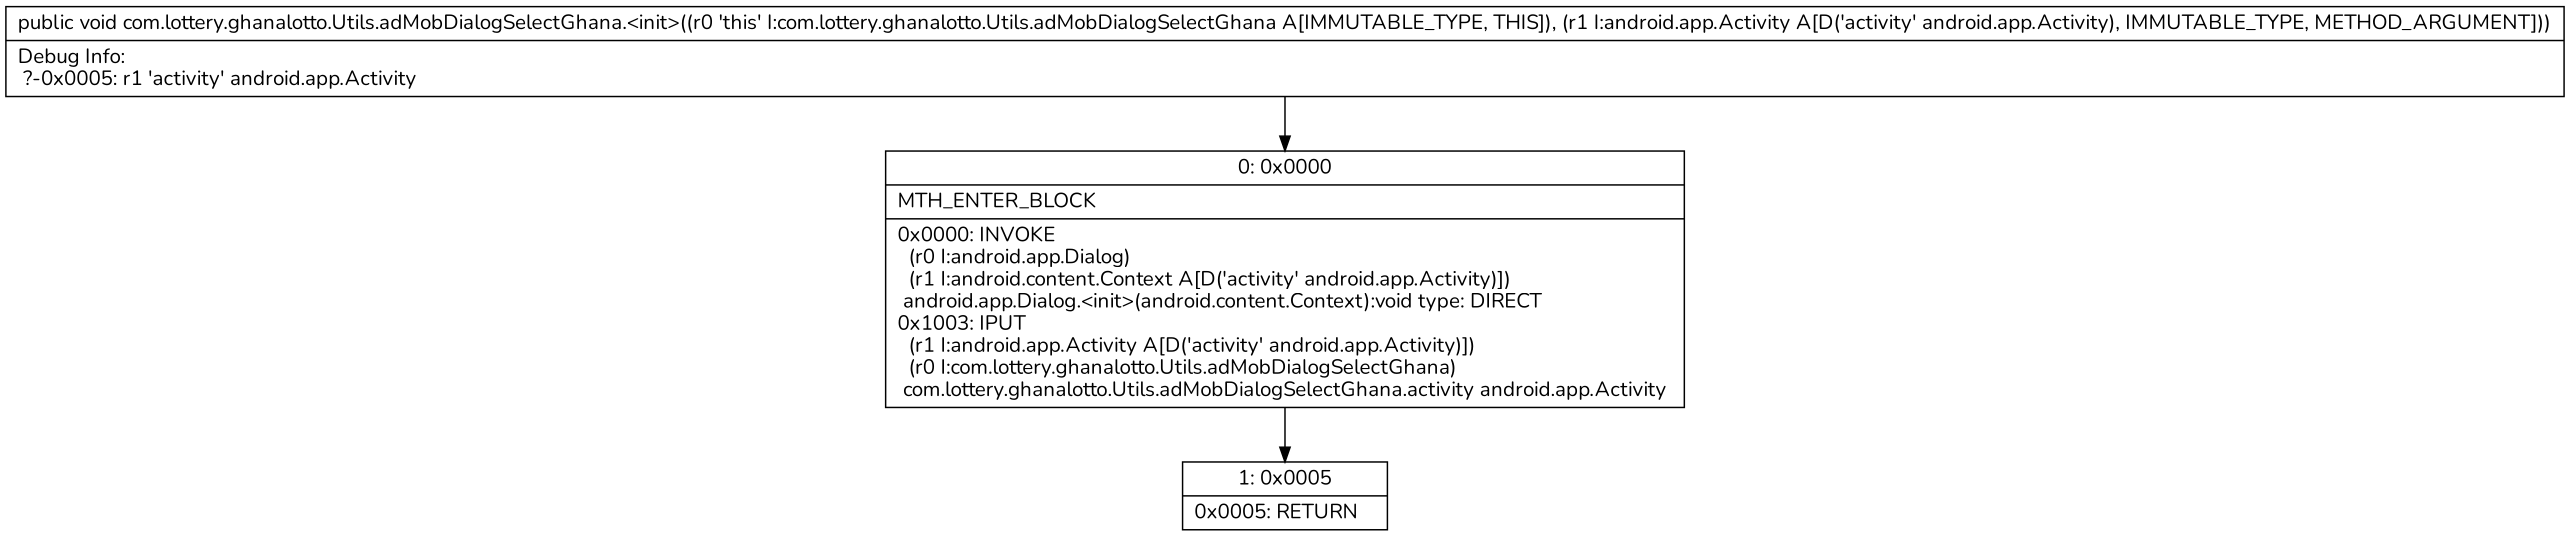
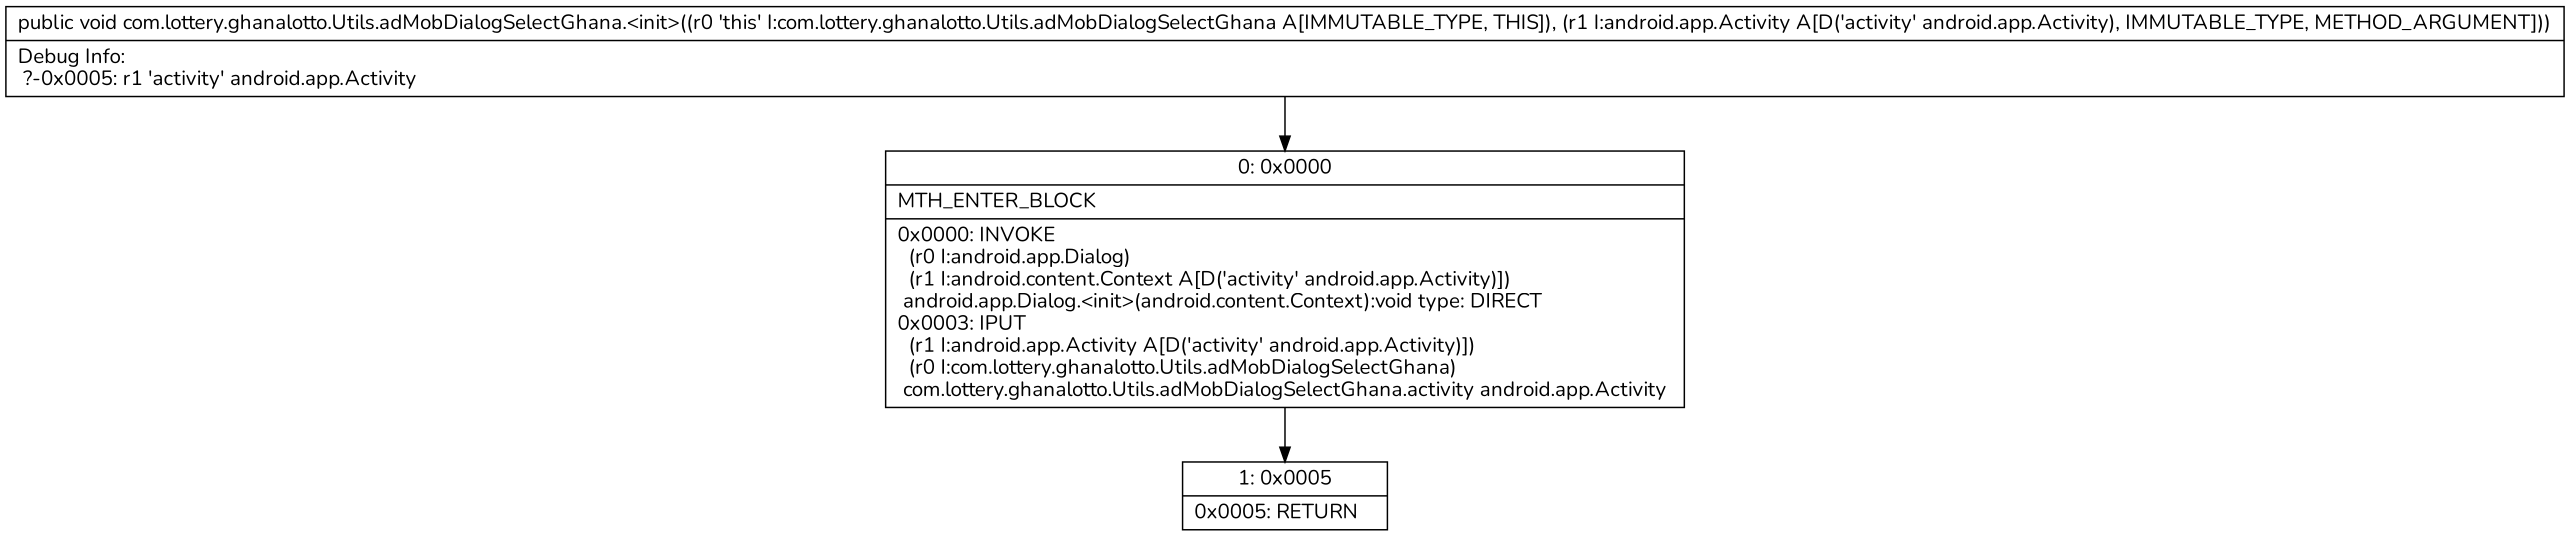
(967, 323) -> (967, 323)
